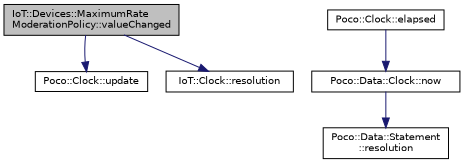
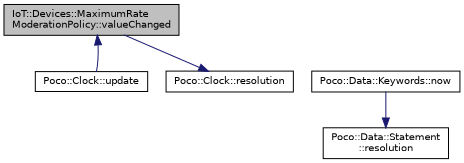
(386, 20) -> none
(85, 48) -> (98, 59)
(230, 82) -> (230, 82)
(386, 82) -> (386, 82)
